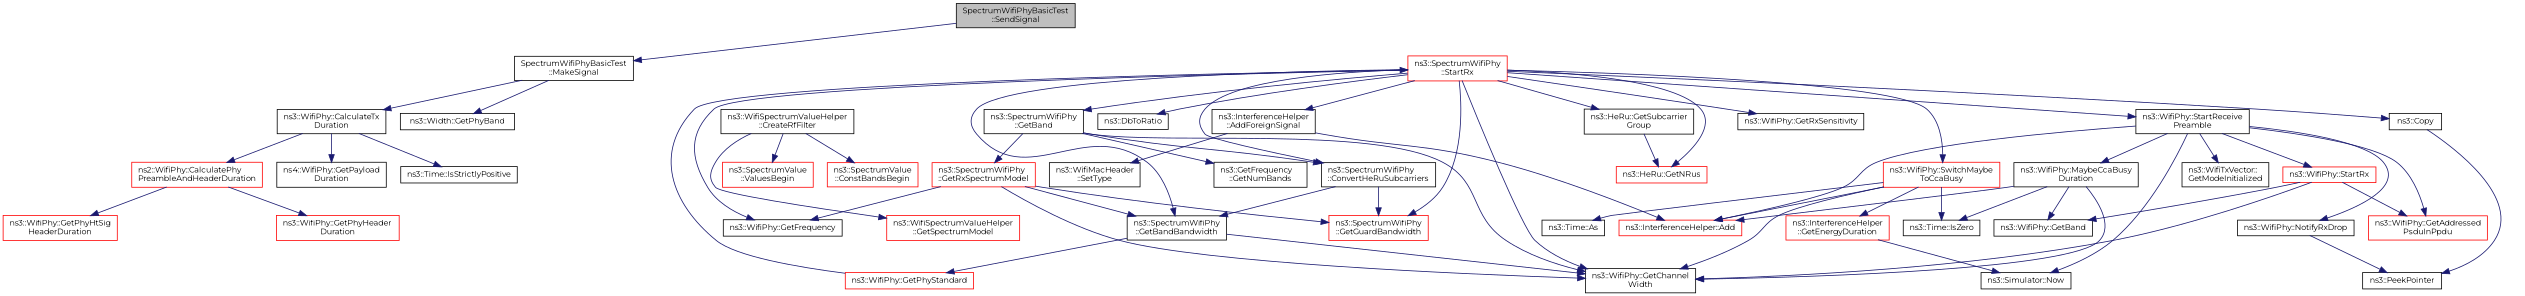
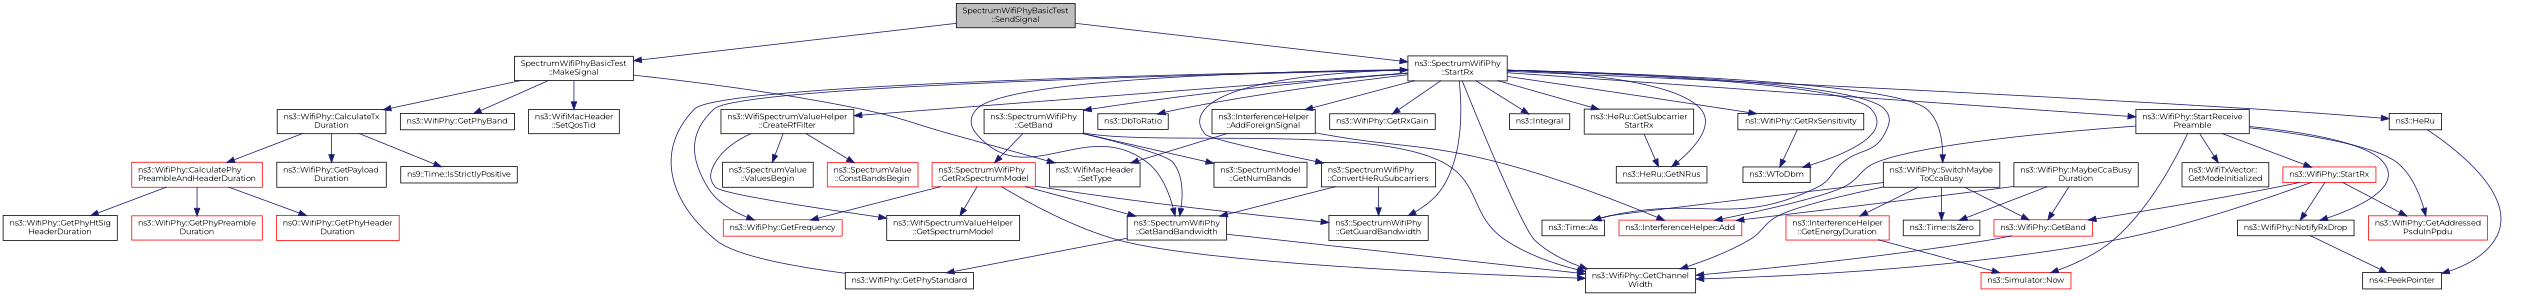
none -> (1238, 42)
(1458, 68) -> (1458, 68)
none -> (1135, 94)
none -> (843, 106)
none -> (1880, 107)
(457, 122) -> (457, 122)
none -> (574, 122)
none -> (1382, 122)
none -> (1540, 122)
(1639, 122) -> (1639, 122)
(1801, 122) -> (1801, 122)
(2415, 122) -> (2415, 122)
(2138, 147) -> none
(1198, 148) -> (1168, 159)
(197, 175) -> (197, 175)
(332, 175) -> (332, 175)
(459, 175) -> (459, 175)
(768, 175) -> (768, 175)
(1260, 175) -> (1260, 175)
(1662, 175) -> (1662, 175)
none -> (1777, 175)
(1942, 175) -> (1942, 175)
none -> (971, 198)
none -> (2315, 198)
(1803, 203) -> (1993, 202)
(60, 228) -> (60, 228)
none -> (197, 228)
(338, 228) -> (338, 228)
(783, 228) -> (783, 228)
(953, 228) -> (953, 228)
(1379, 228) -> (1379, 228)
(2043, 228) -> (2043, 228)
(1934, 270) -> (1858, 258)
(909, 281) -> (909, 281)
(2026, 281) -> (2026, 281)
(2402, 281) -> (2402, 281)
